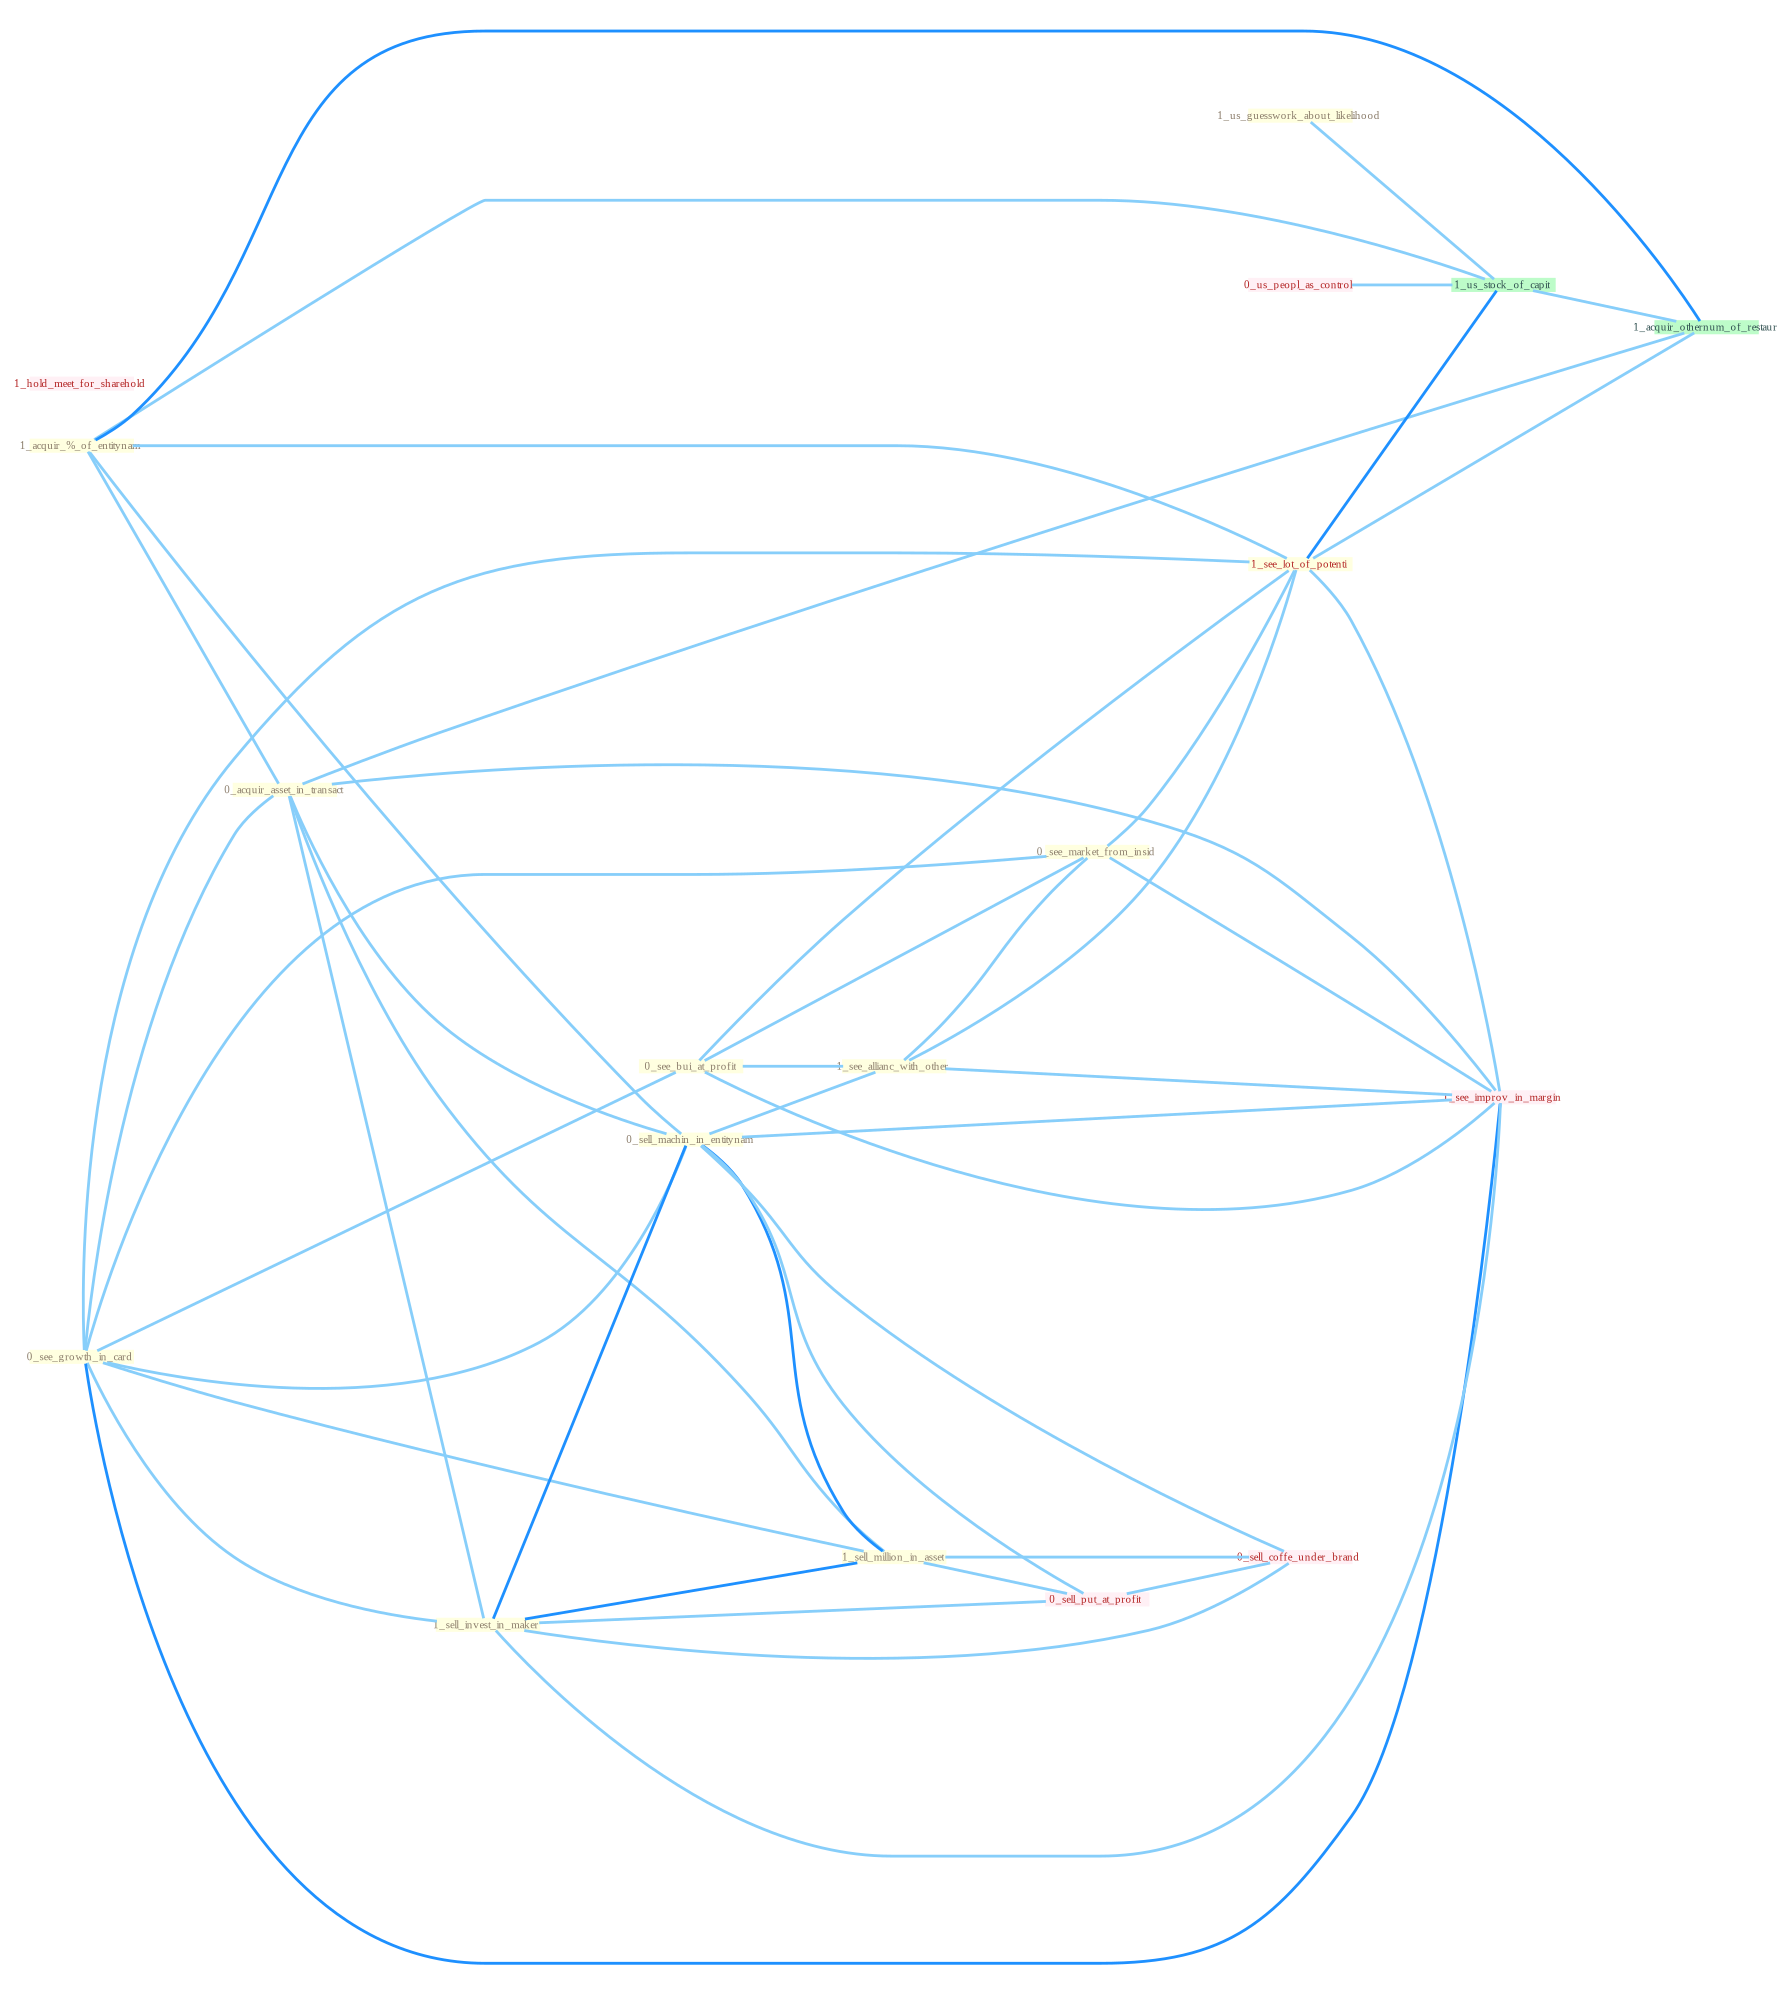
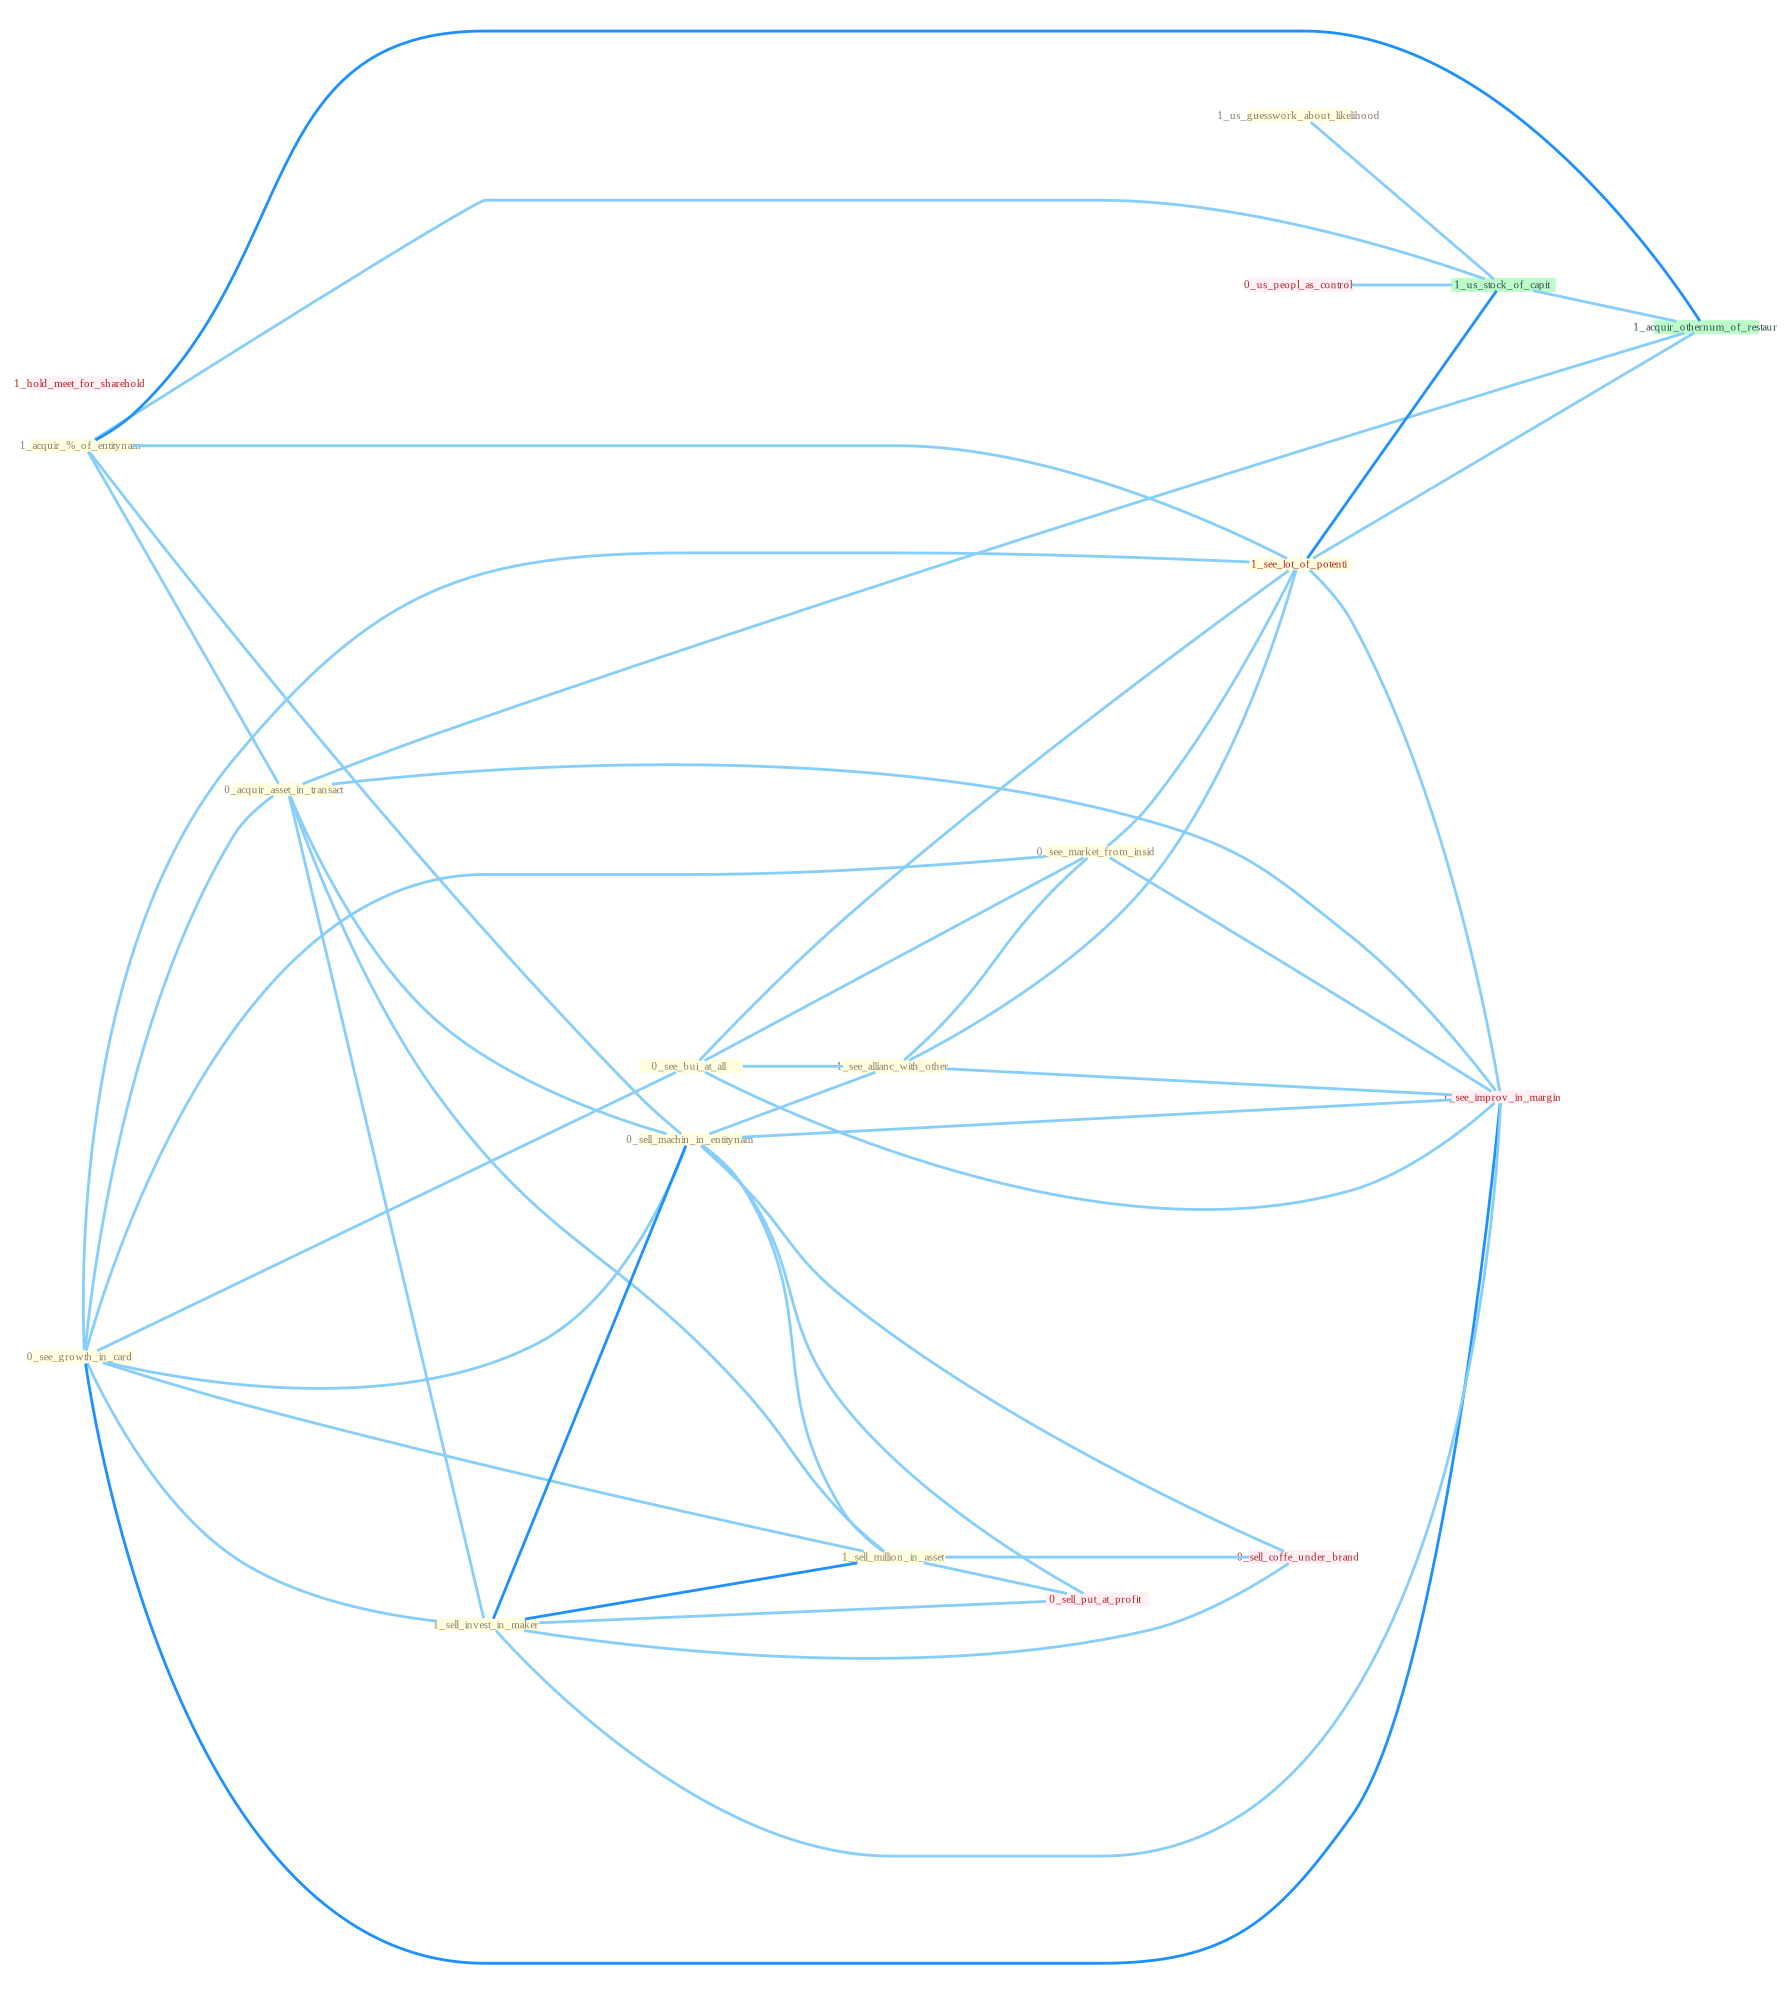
(691, 1066) -> (691, 1066)
(794, 1360) -> (794, 1360)
(1198, 1578) -> none
